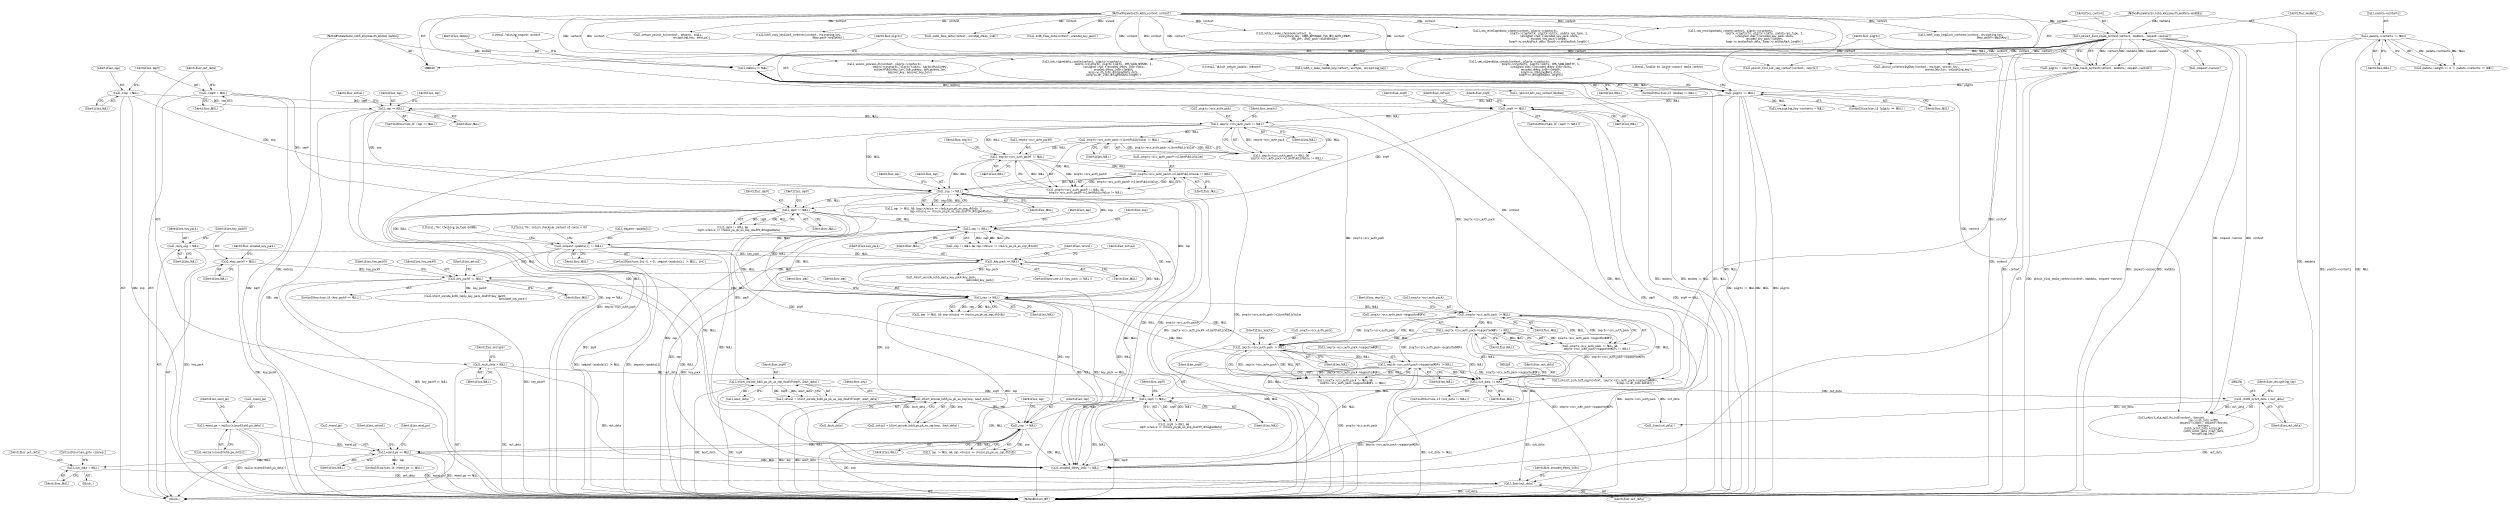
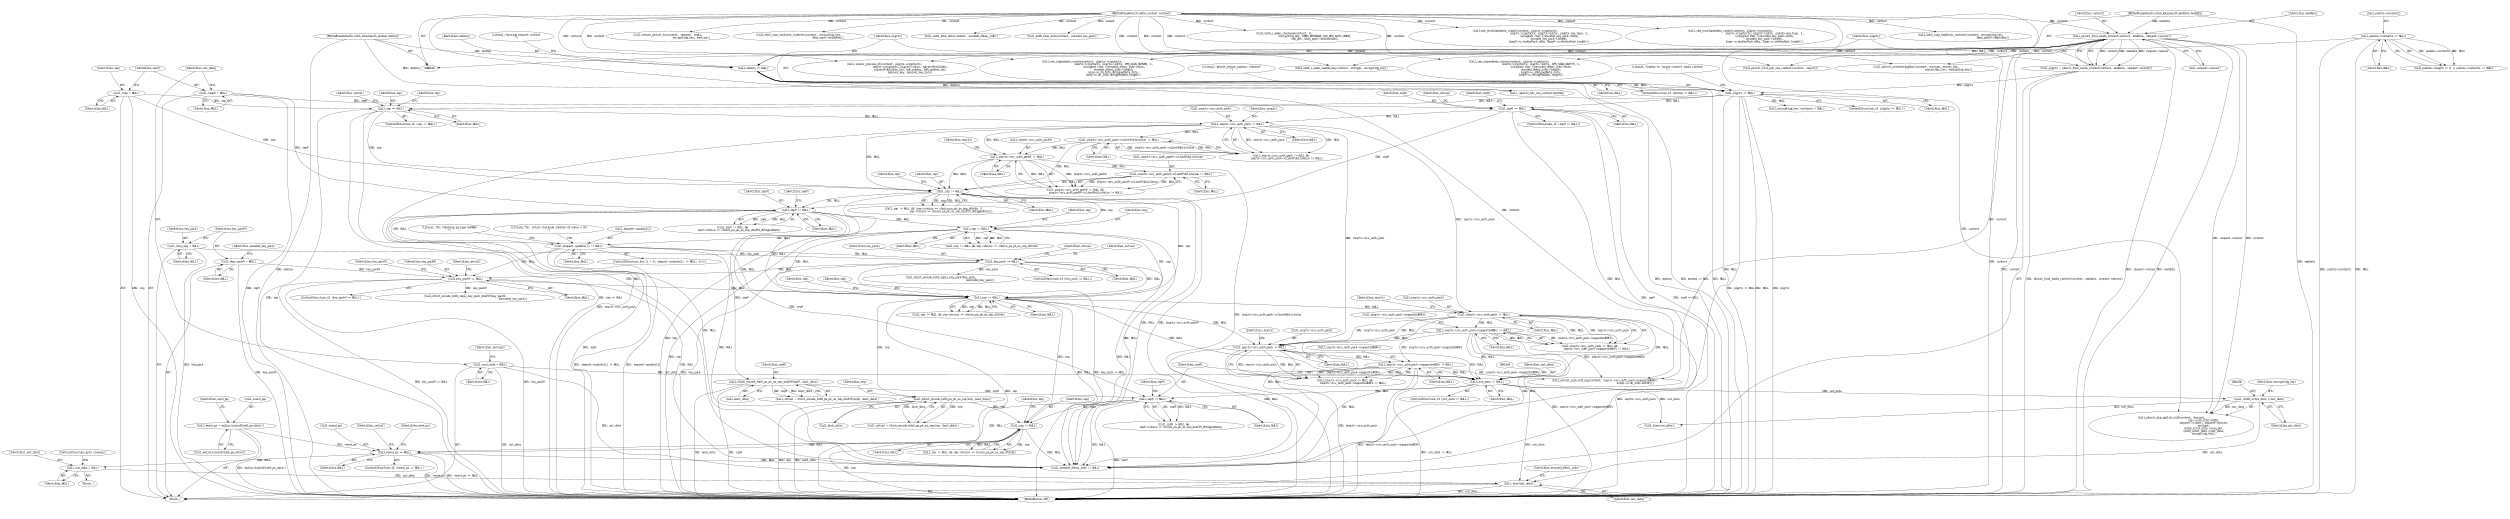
none -> (898, 87)
(1281, 399) -> none
(398, 460) -> (398, 460)
